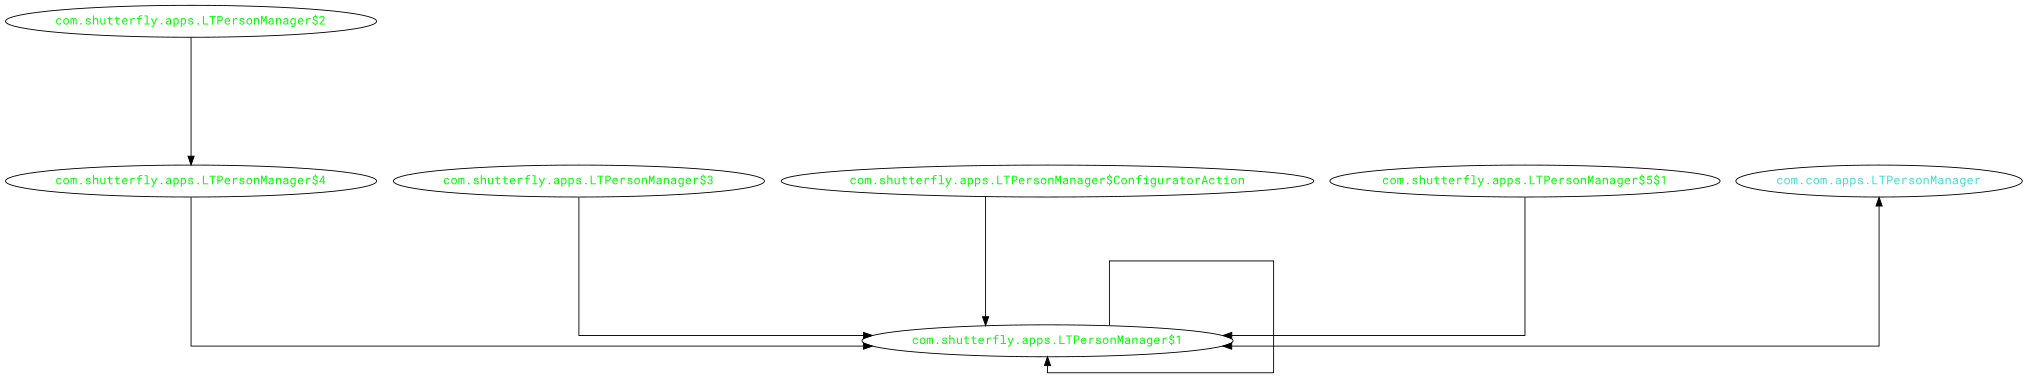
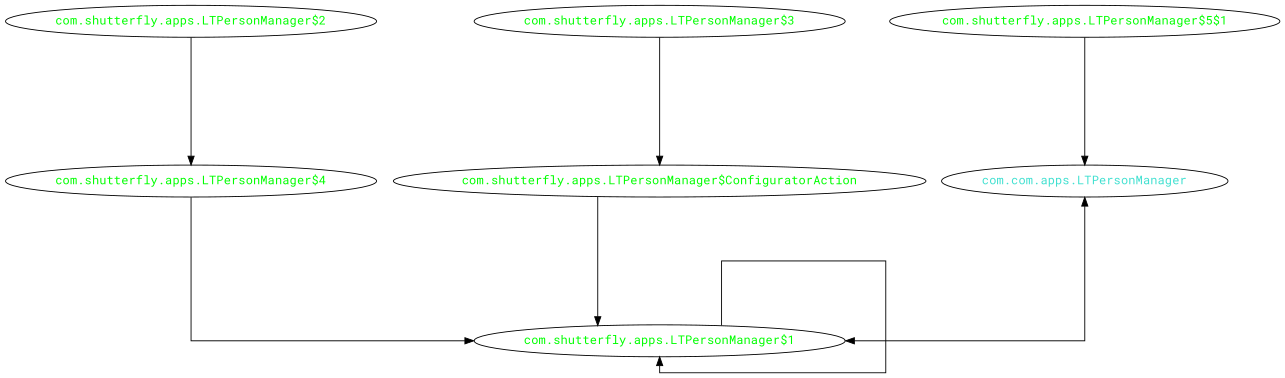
(652, 335) -> (660, 97)
(1447, 335) -> (1085, 97)
